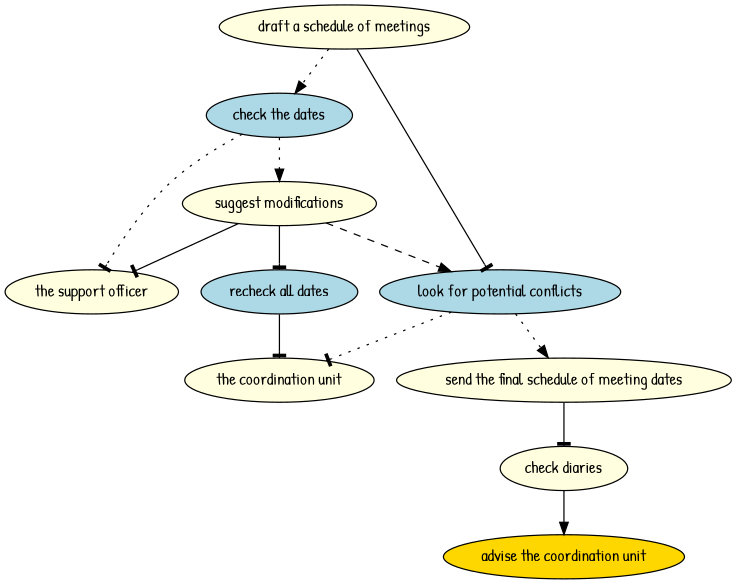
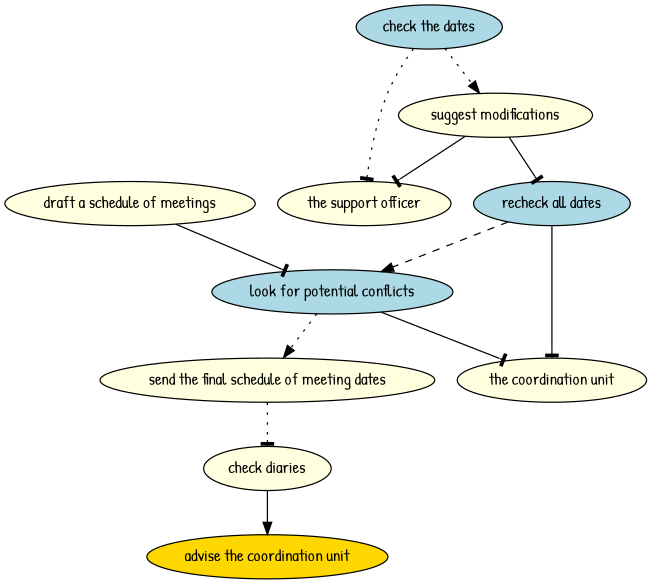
(316, 66) -> none
(383, 245) -> (450, 245)
(392, 335) -> (440, 335)
(564, 421) -> (267, 421)
